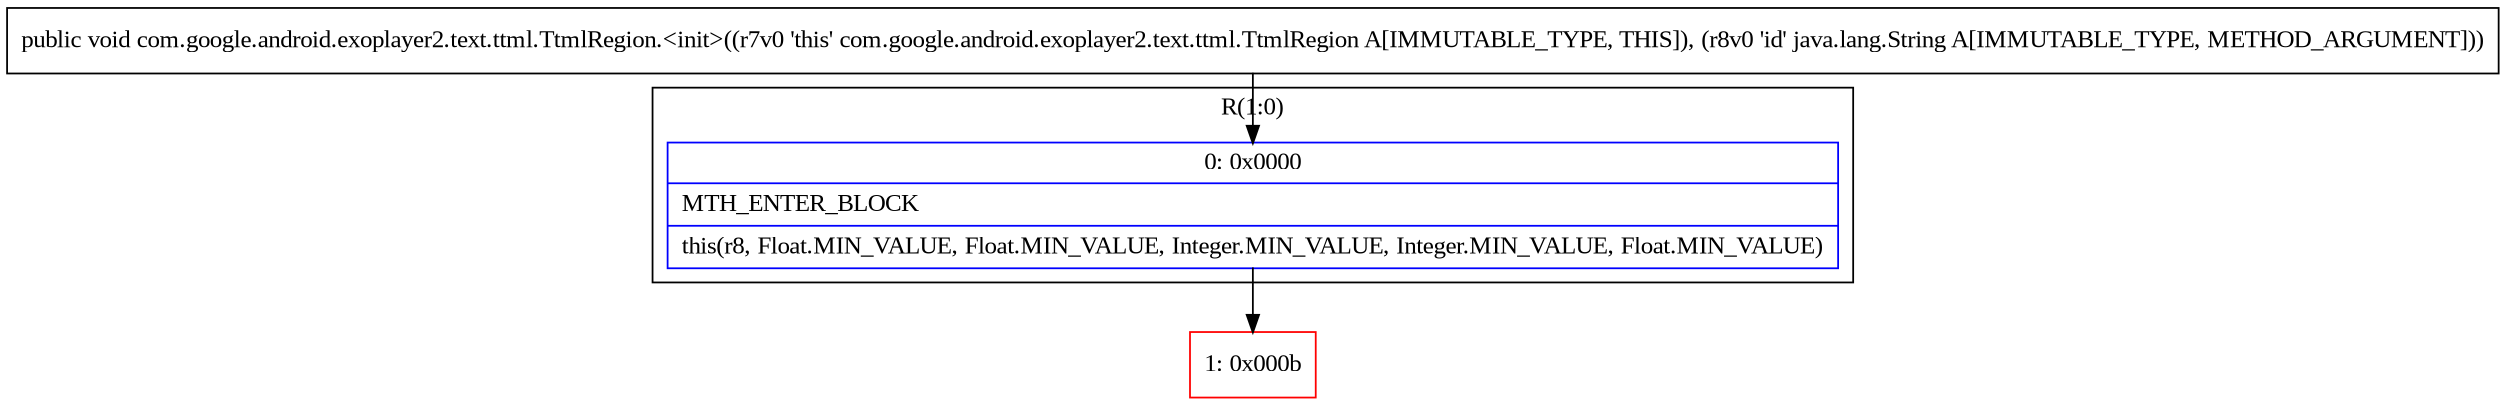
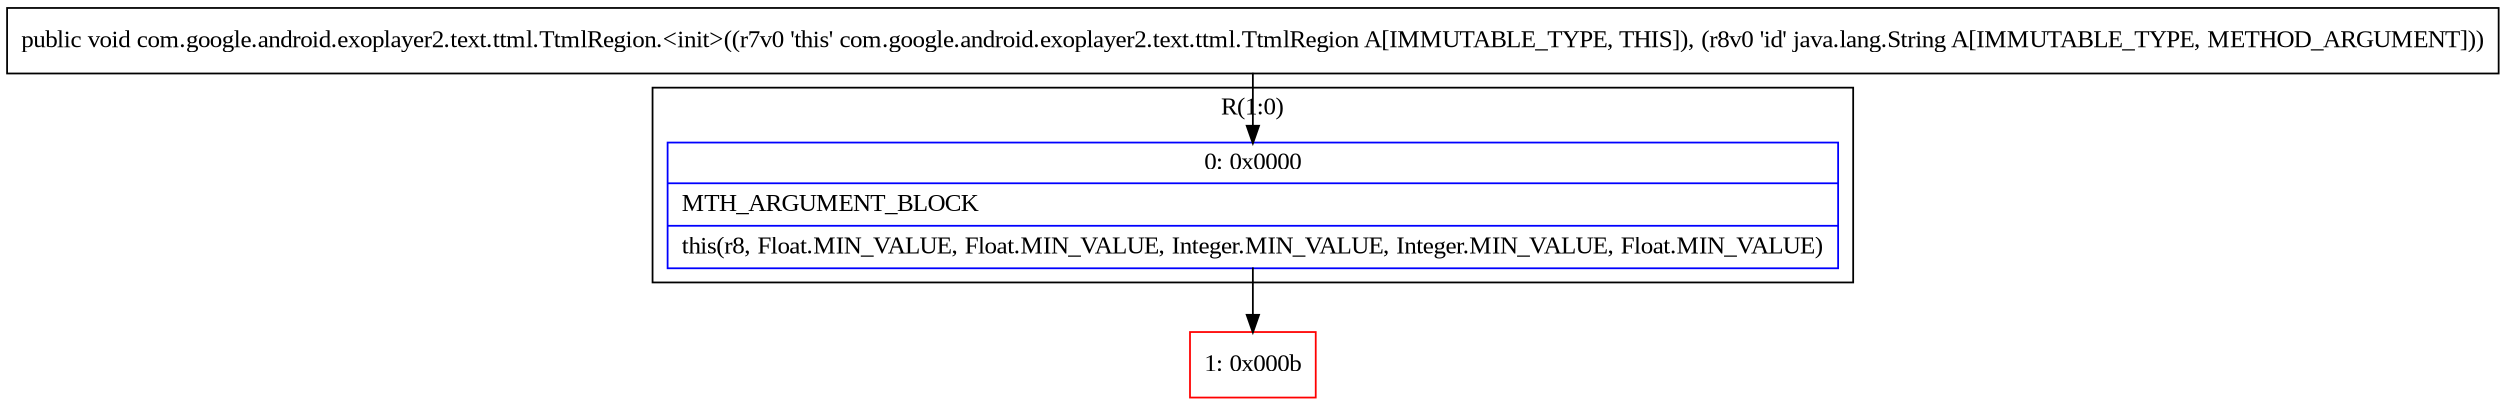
(800, 204) -> (831, 204)
